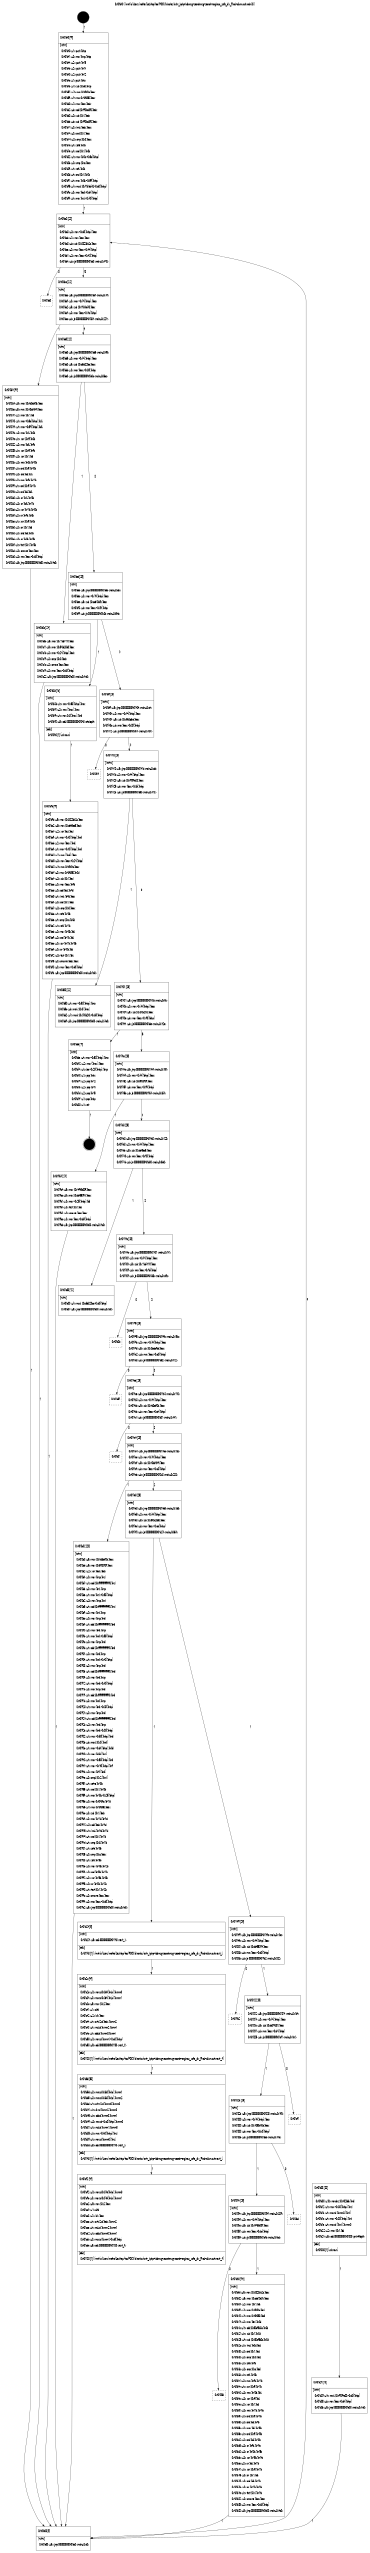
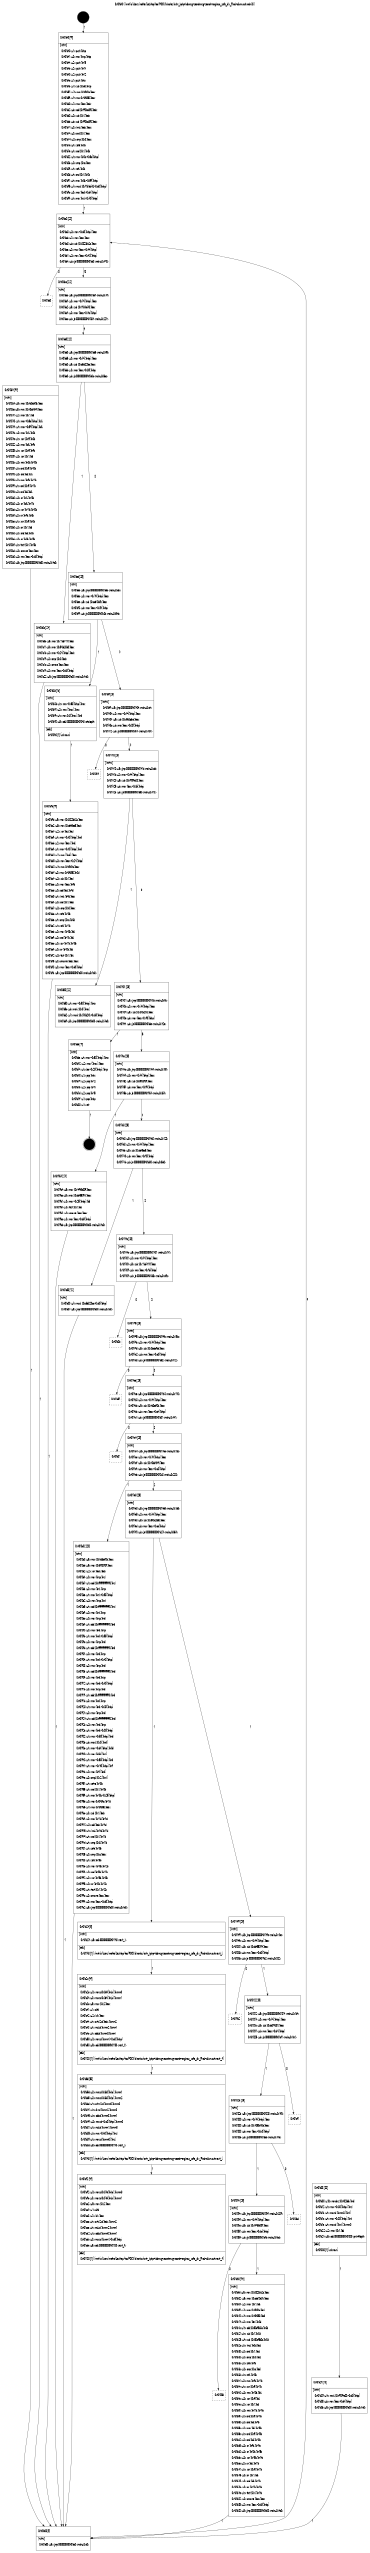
(47, 353) -> none
none -> (64, 1919)
